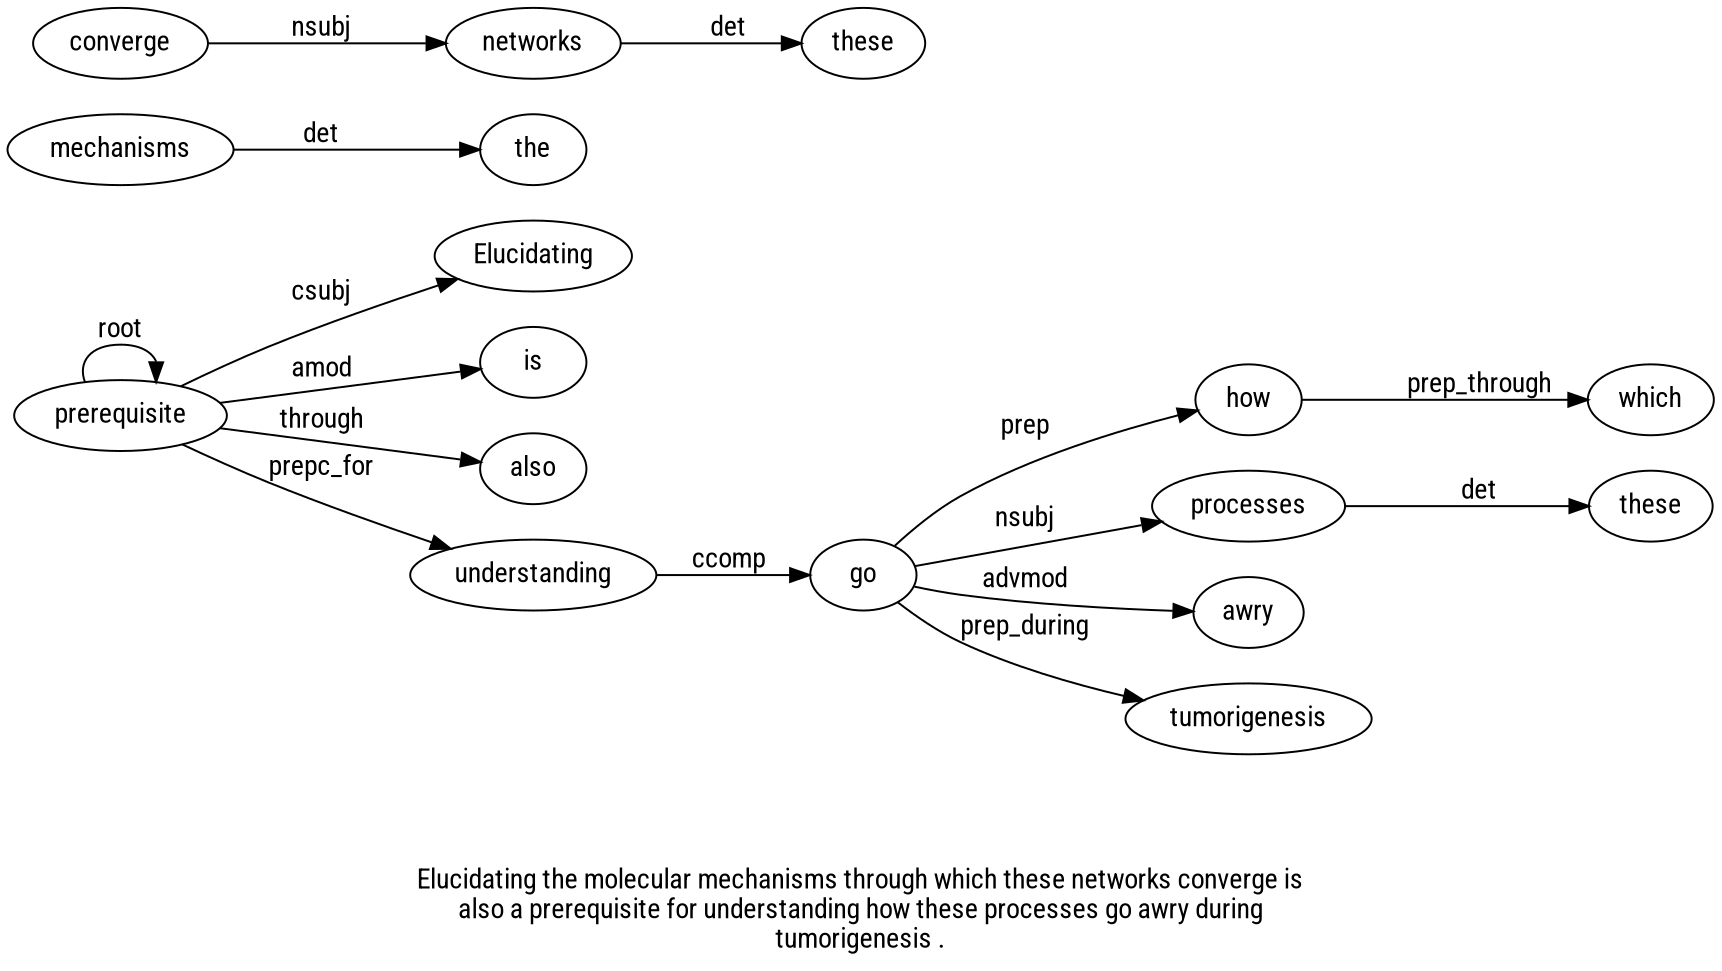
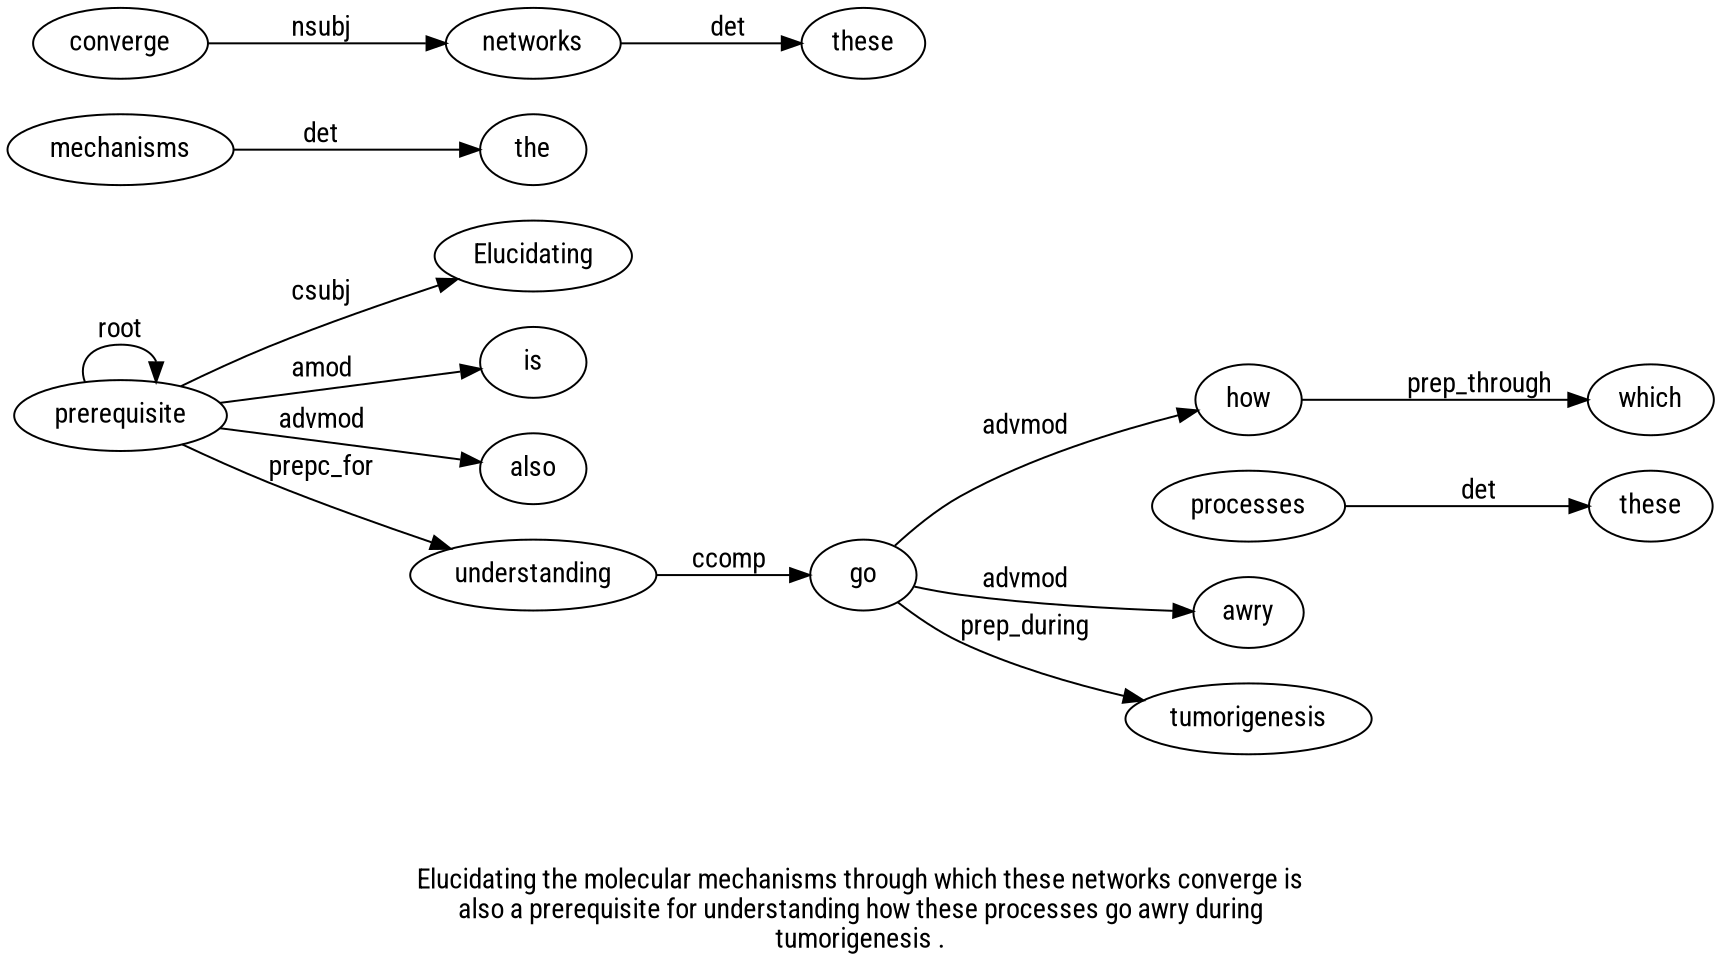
(322, 420) -> (322, 420)
(1025, 426) -> (1025, 426)
(1028, 546) -> none
